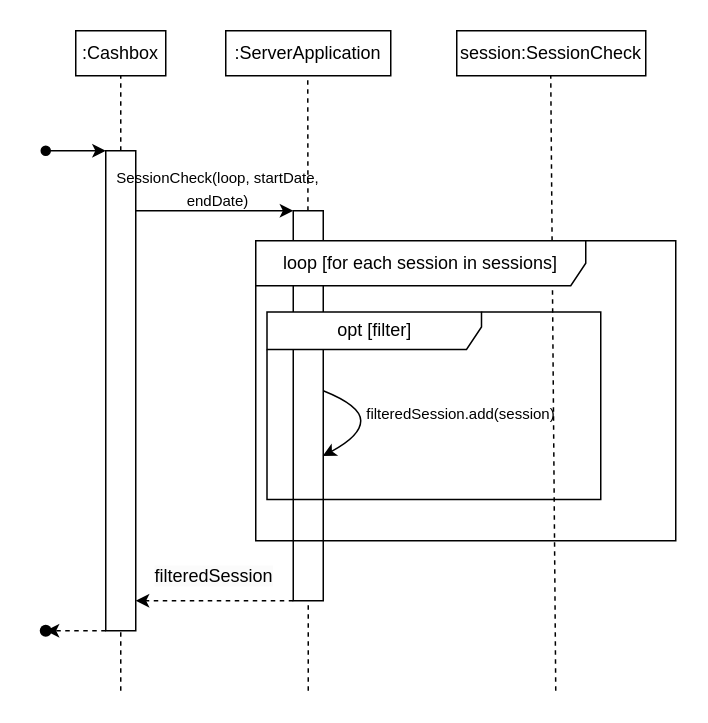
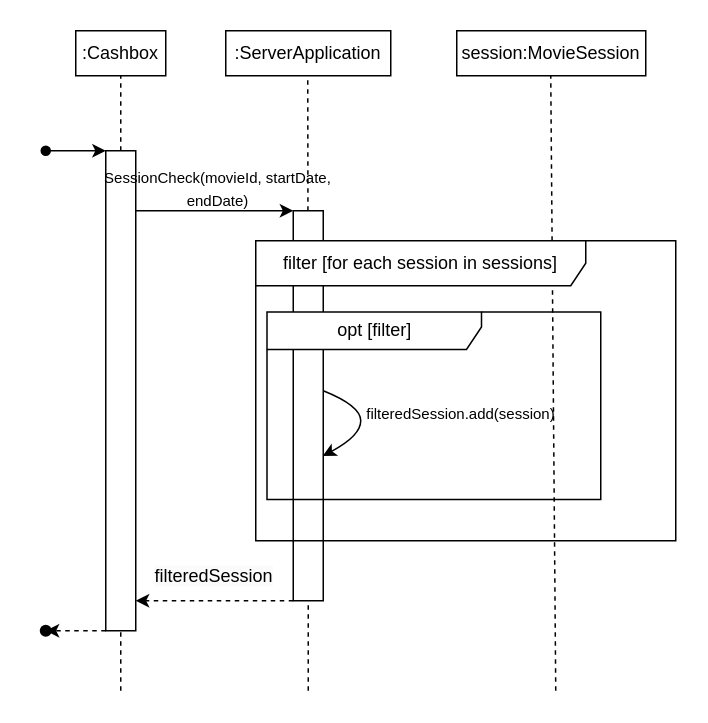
(551, 53) -> (551, 53)
(218, 188) -> (218, 188)
(421, 263) -> (421, 263)
